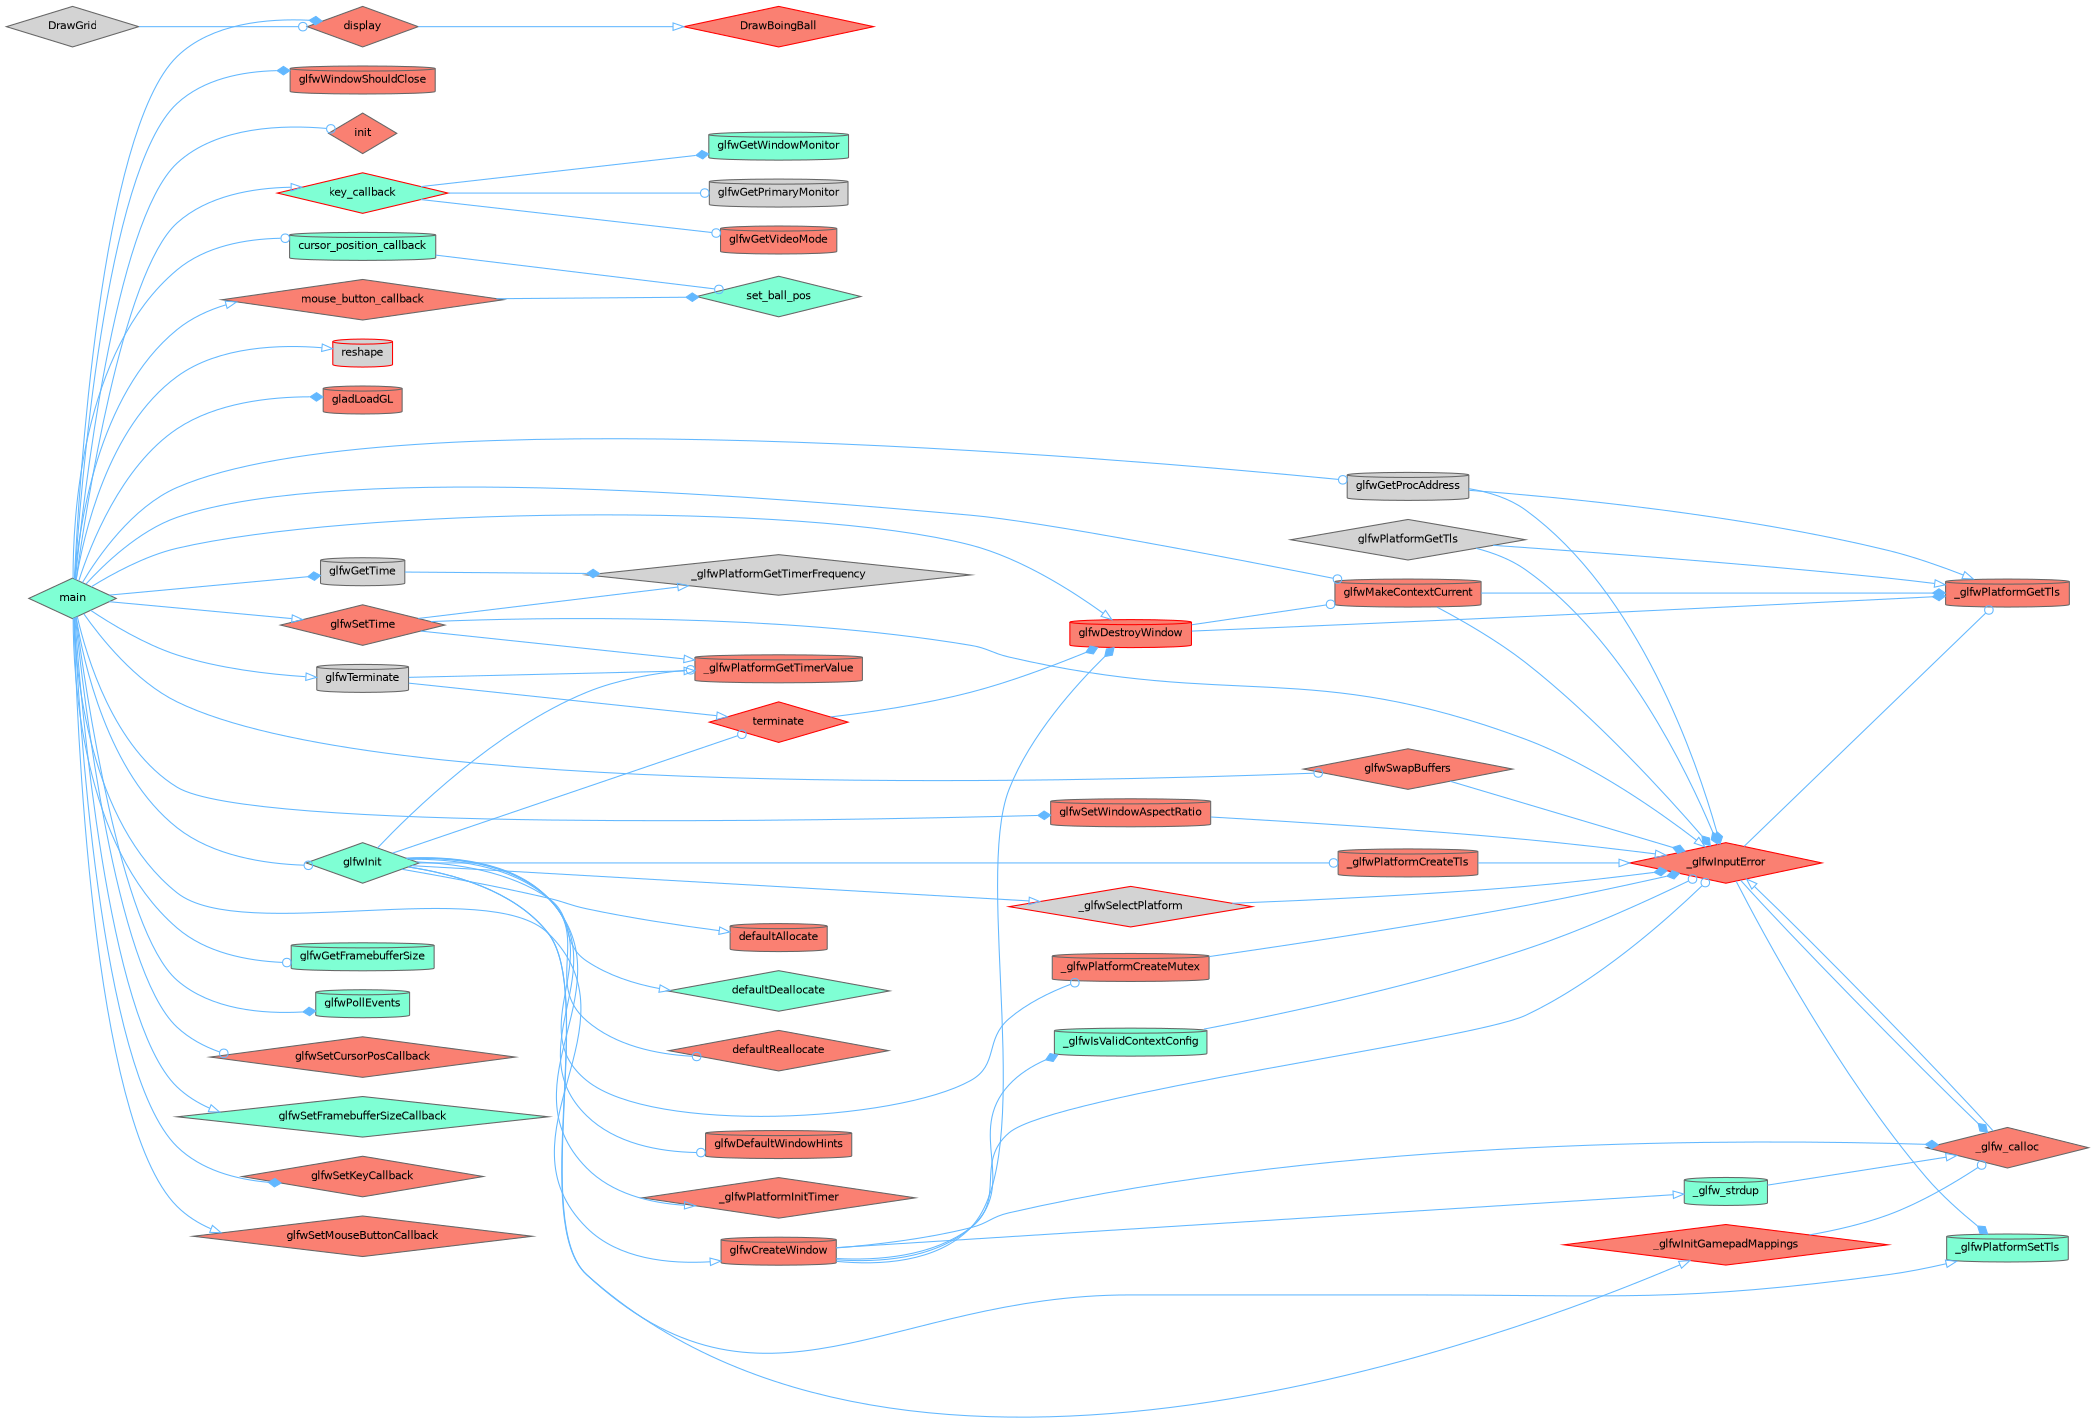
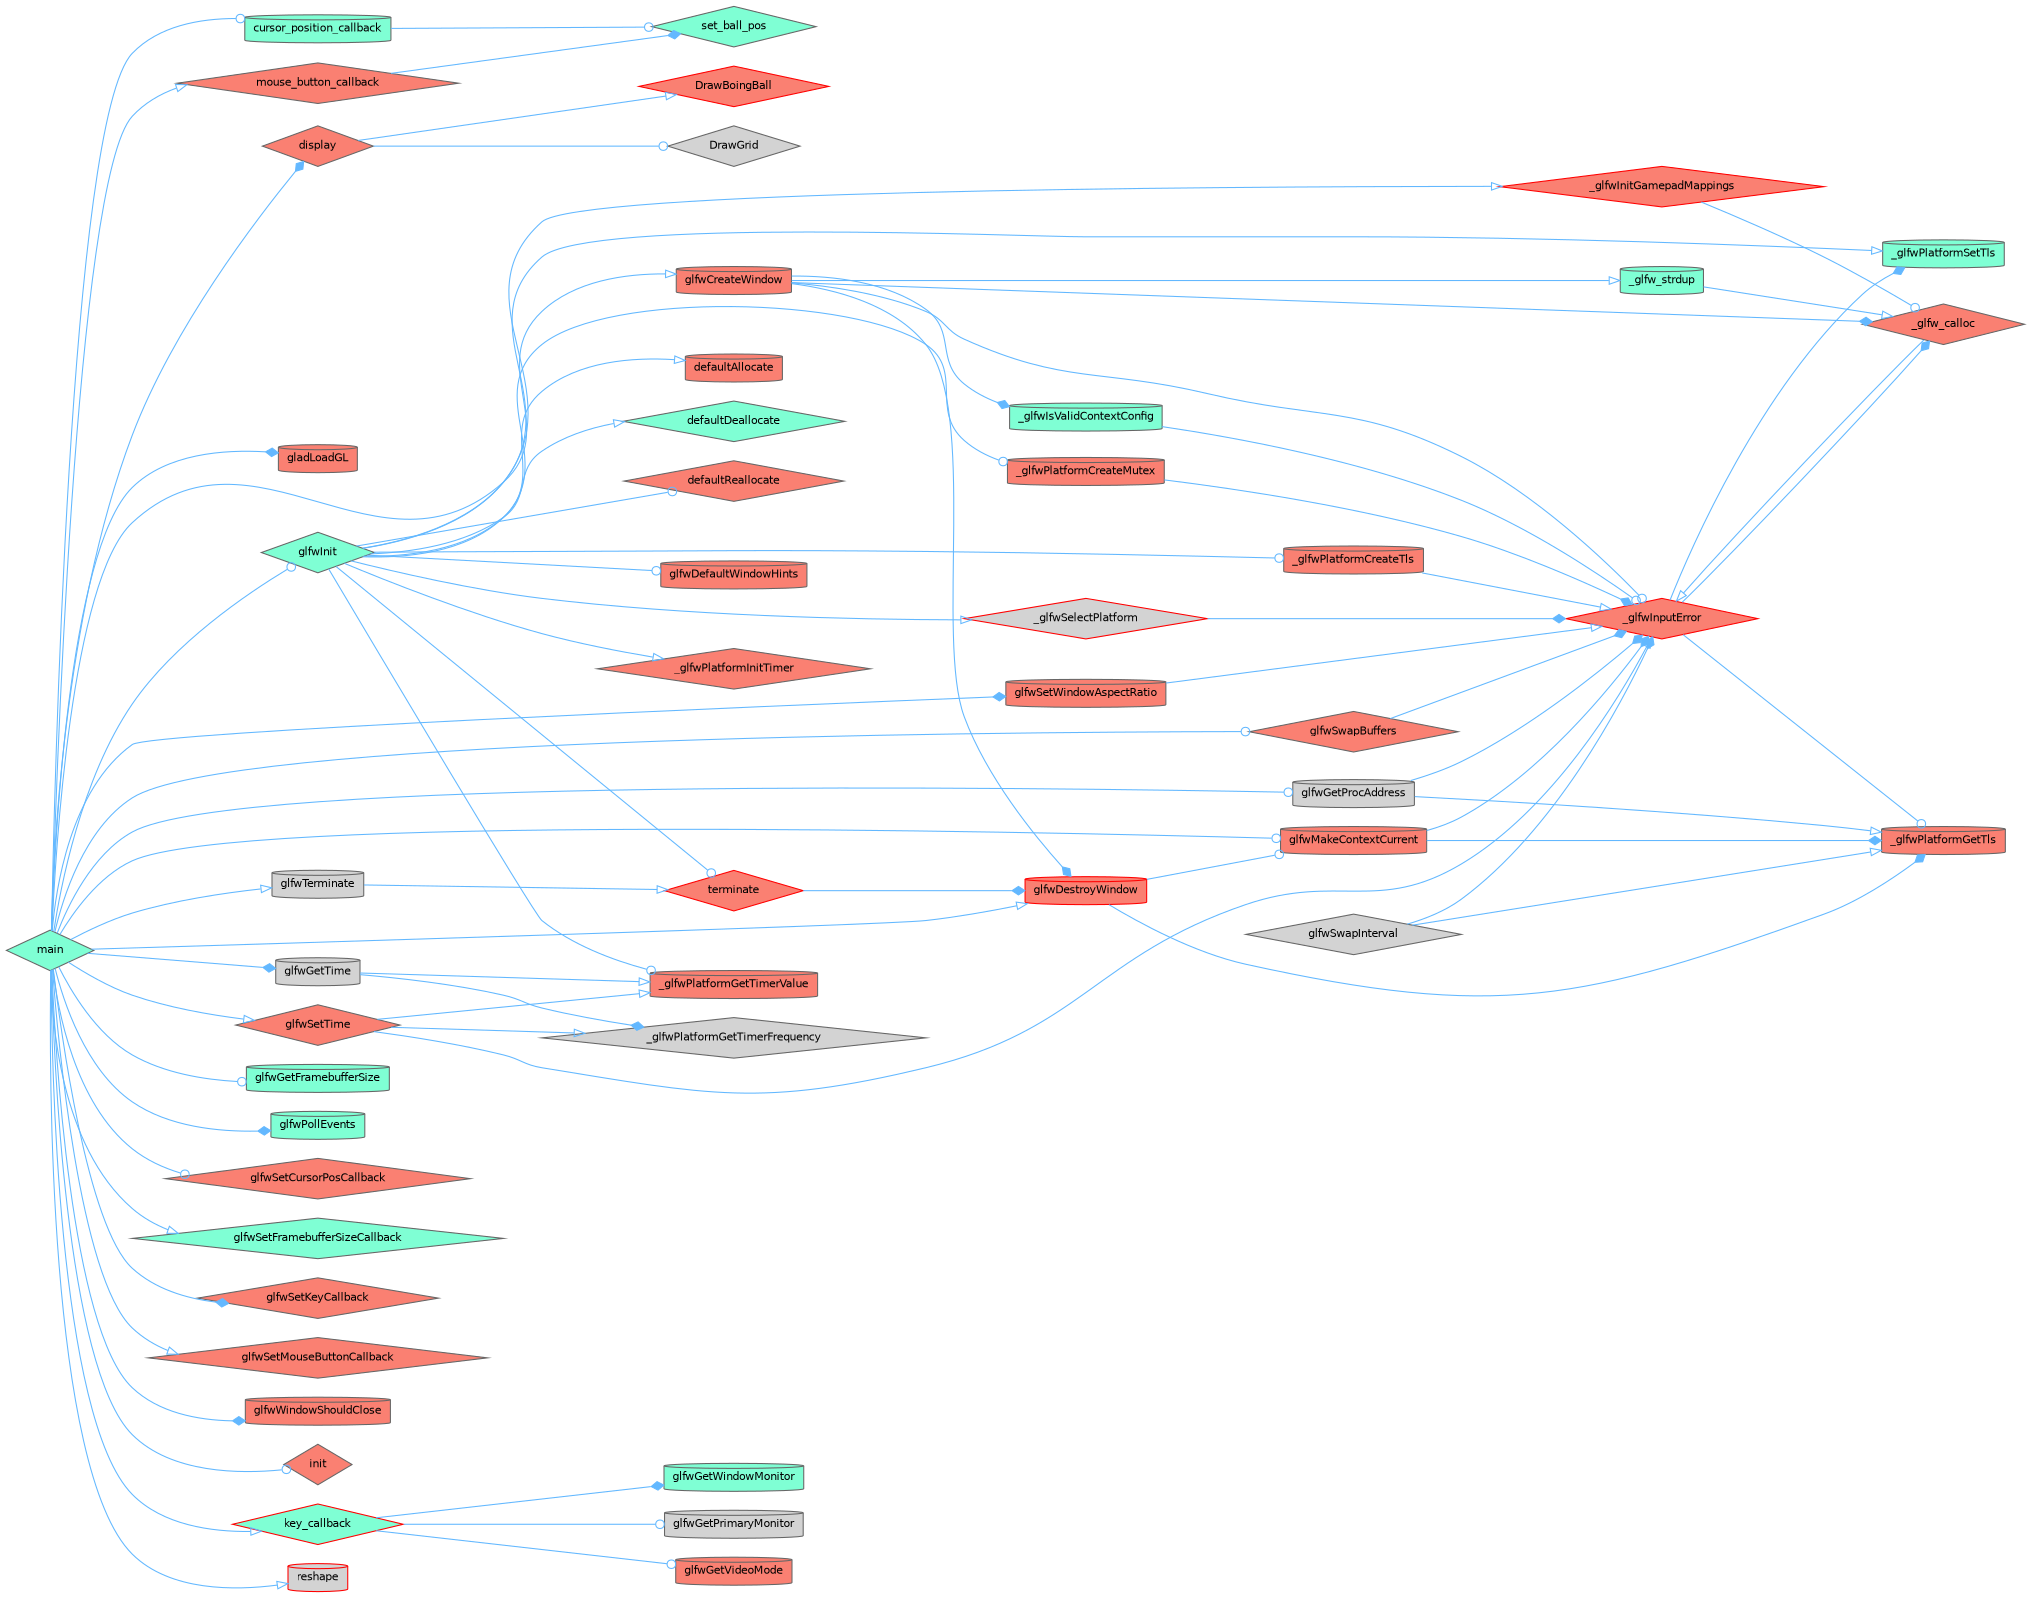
(211, 27) -> (516, 146)
(1408, 540) -> (1354, 934)
(546, 674) -> (500, 977)
